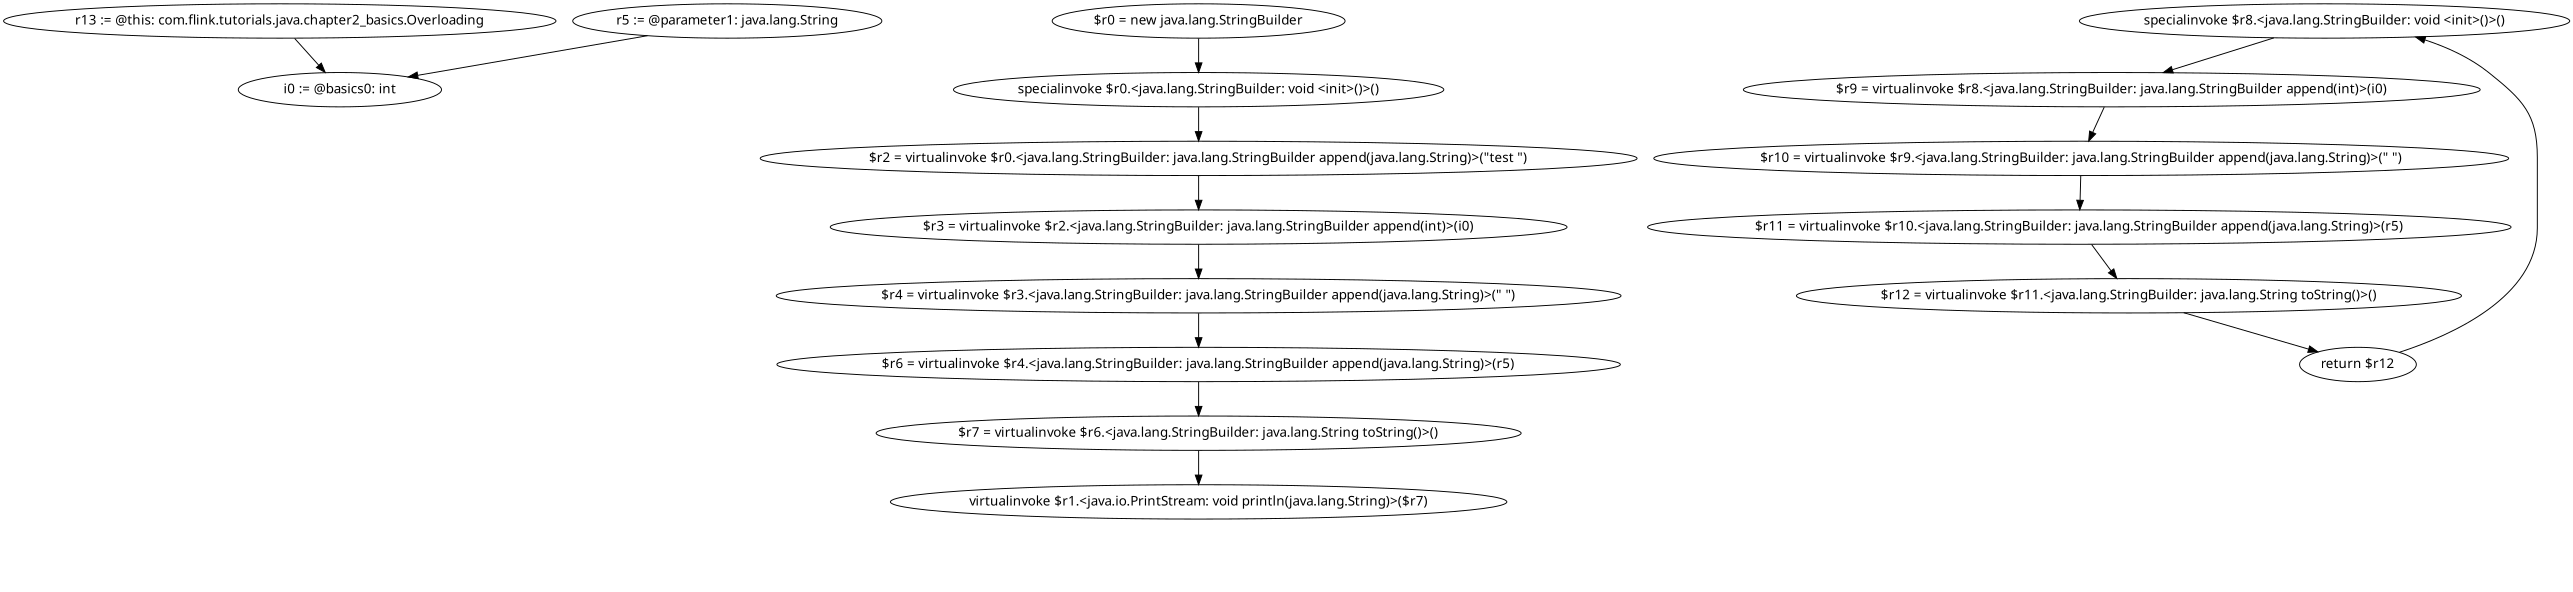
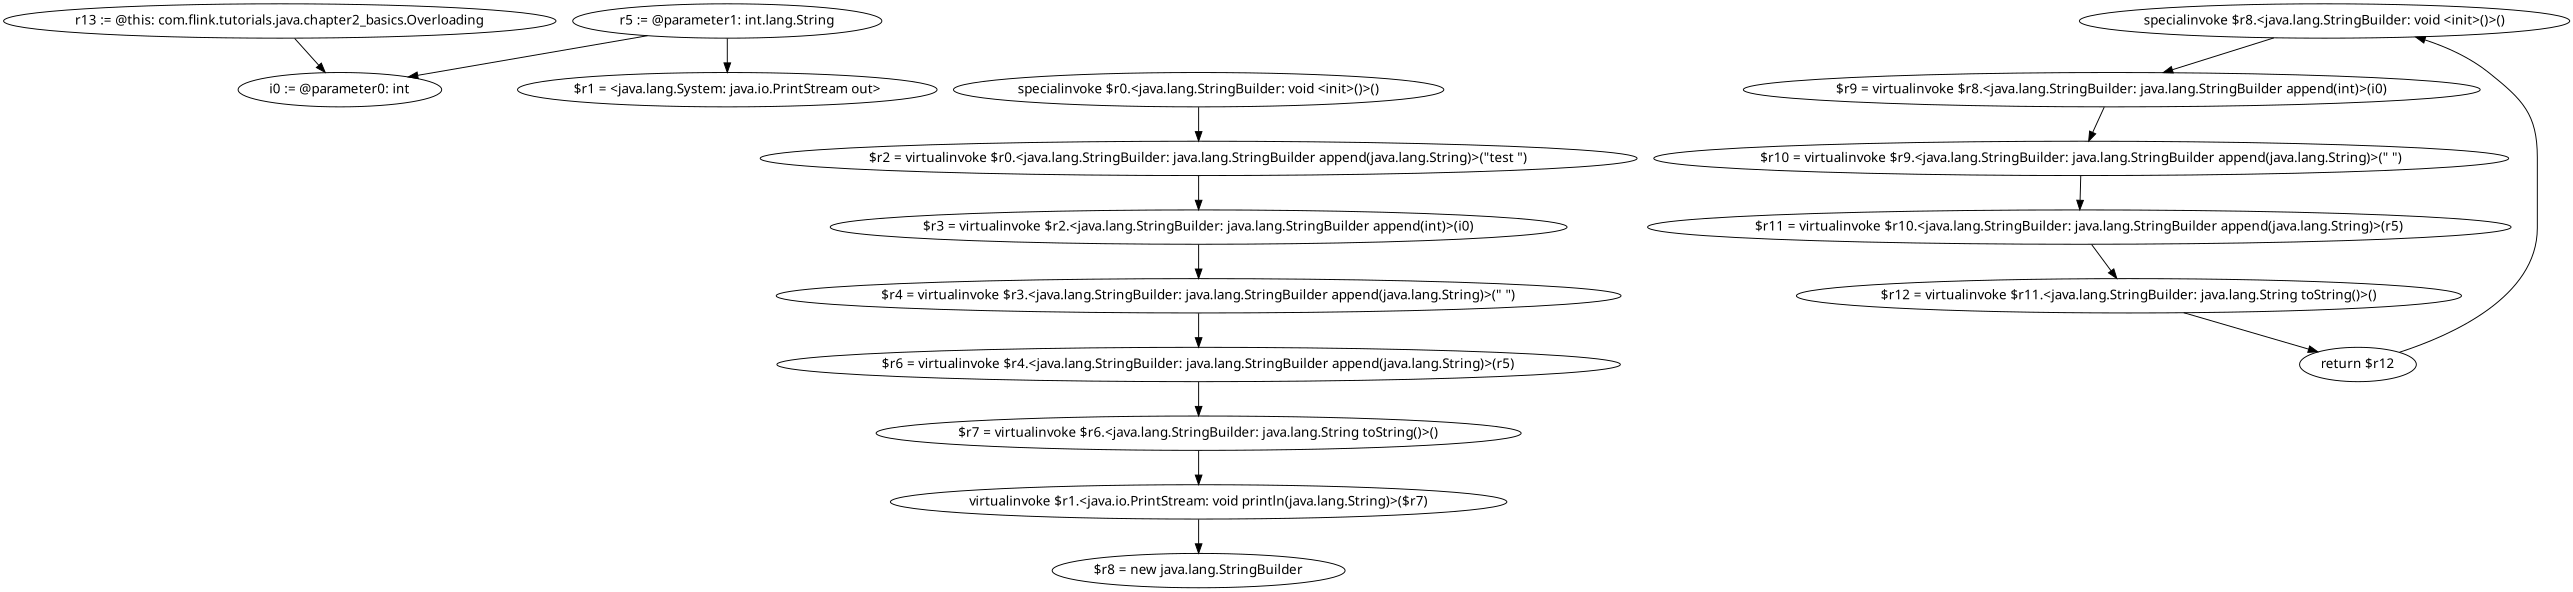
(727, 21) -> (727, 21)
(1199, 21) -> none
(340, 90) -> (340, 90)
none -> (727, 90)
none -> (1199, 571)
